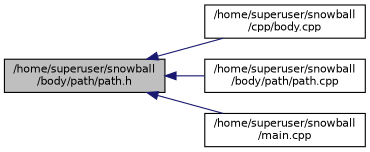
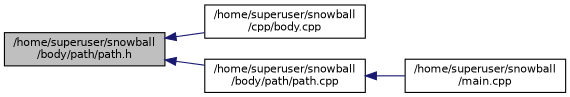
(190, 104) -> (391, 76)
